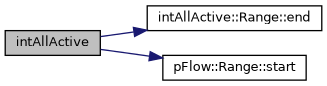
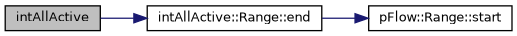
(125, 53) -> (338, 18)
